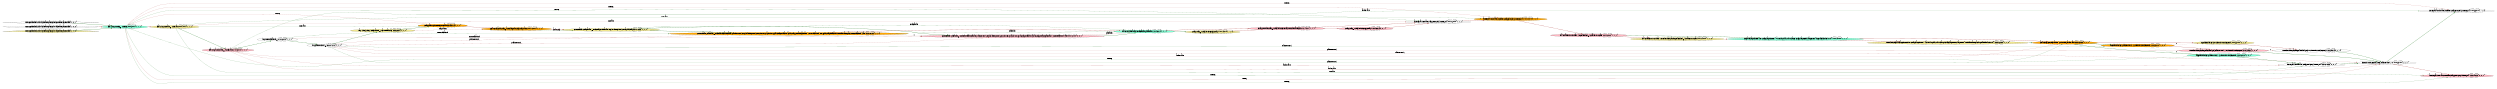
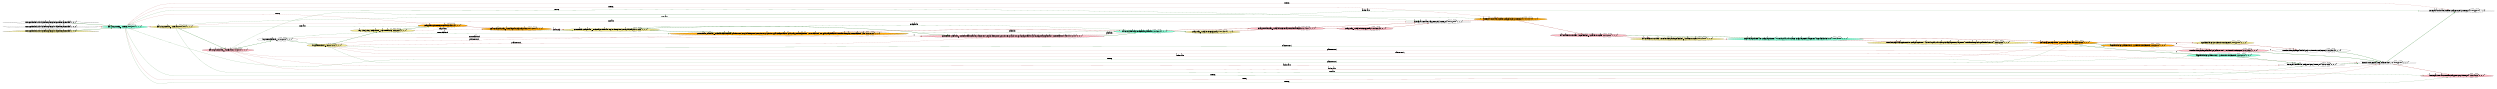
(327, 45) -> (327, 45)
